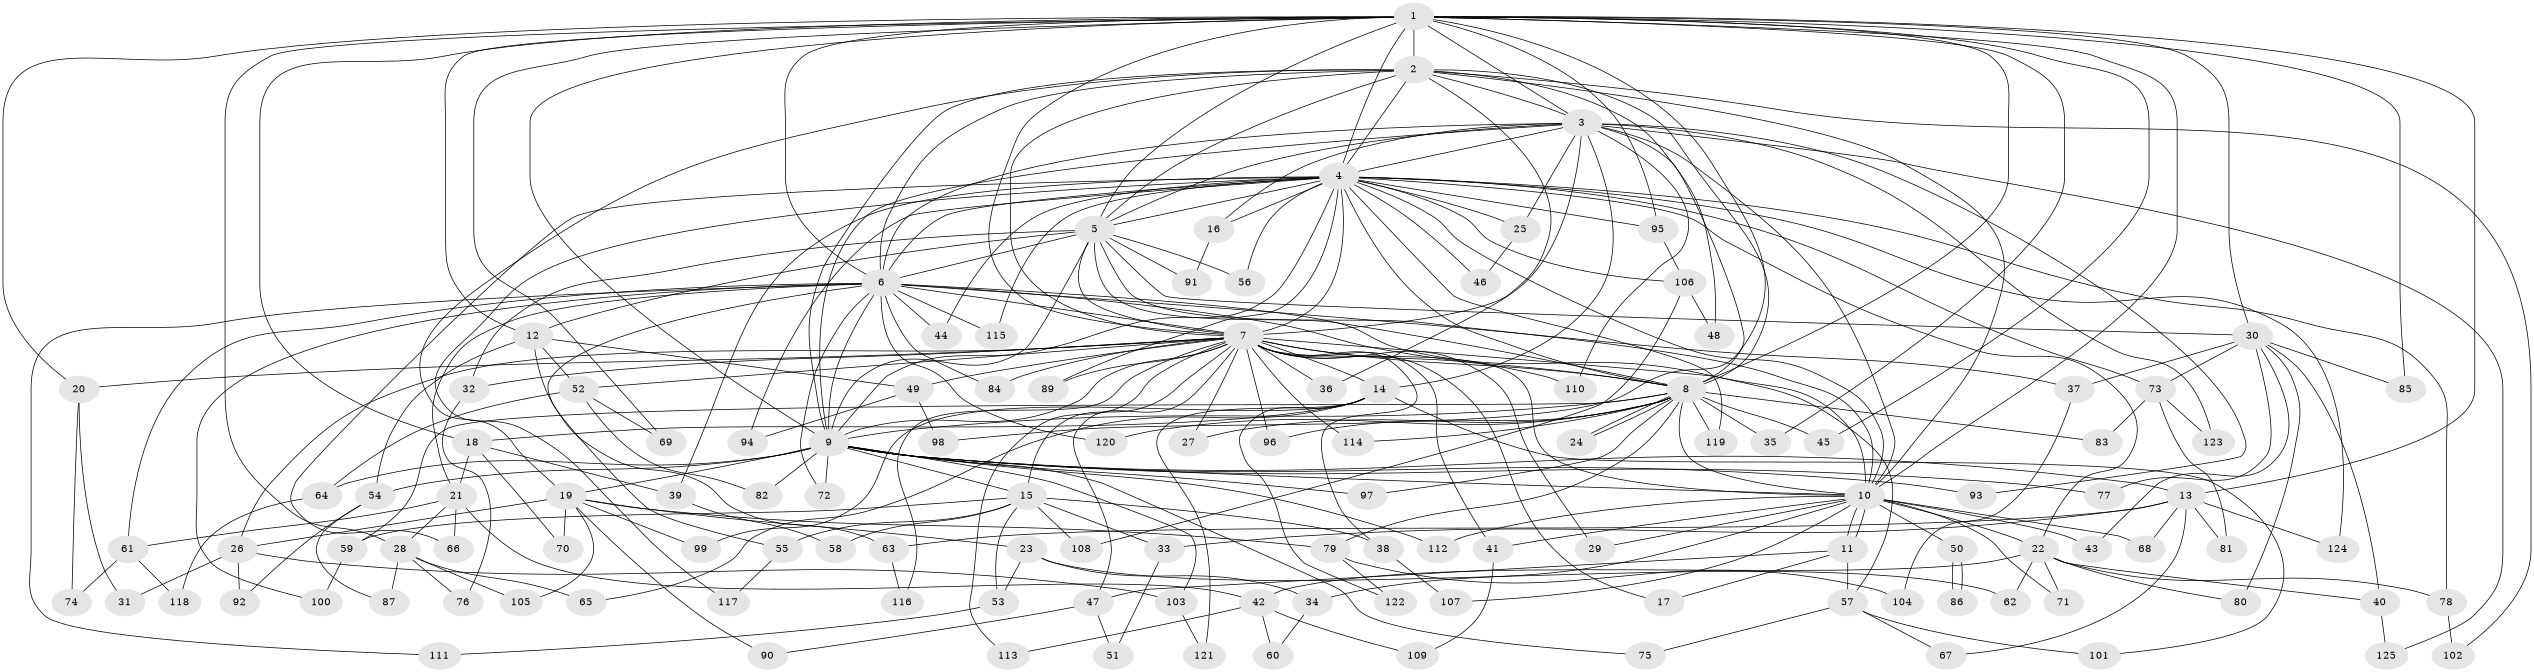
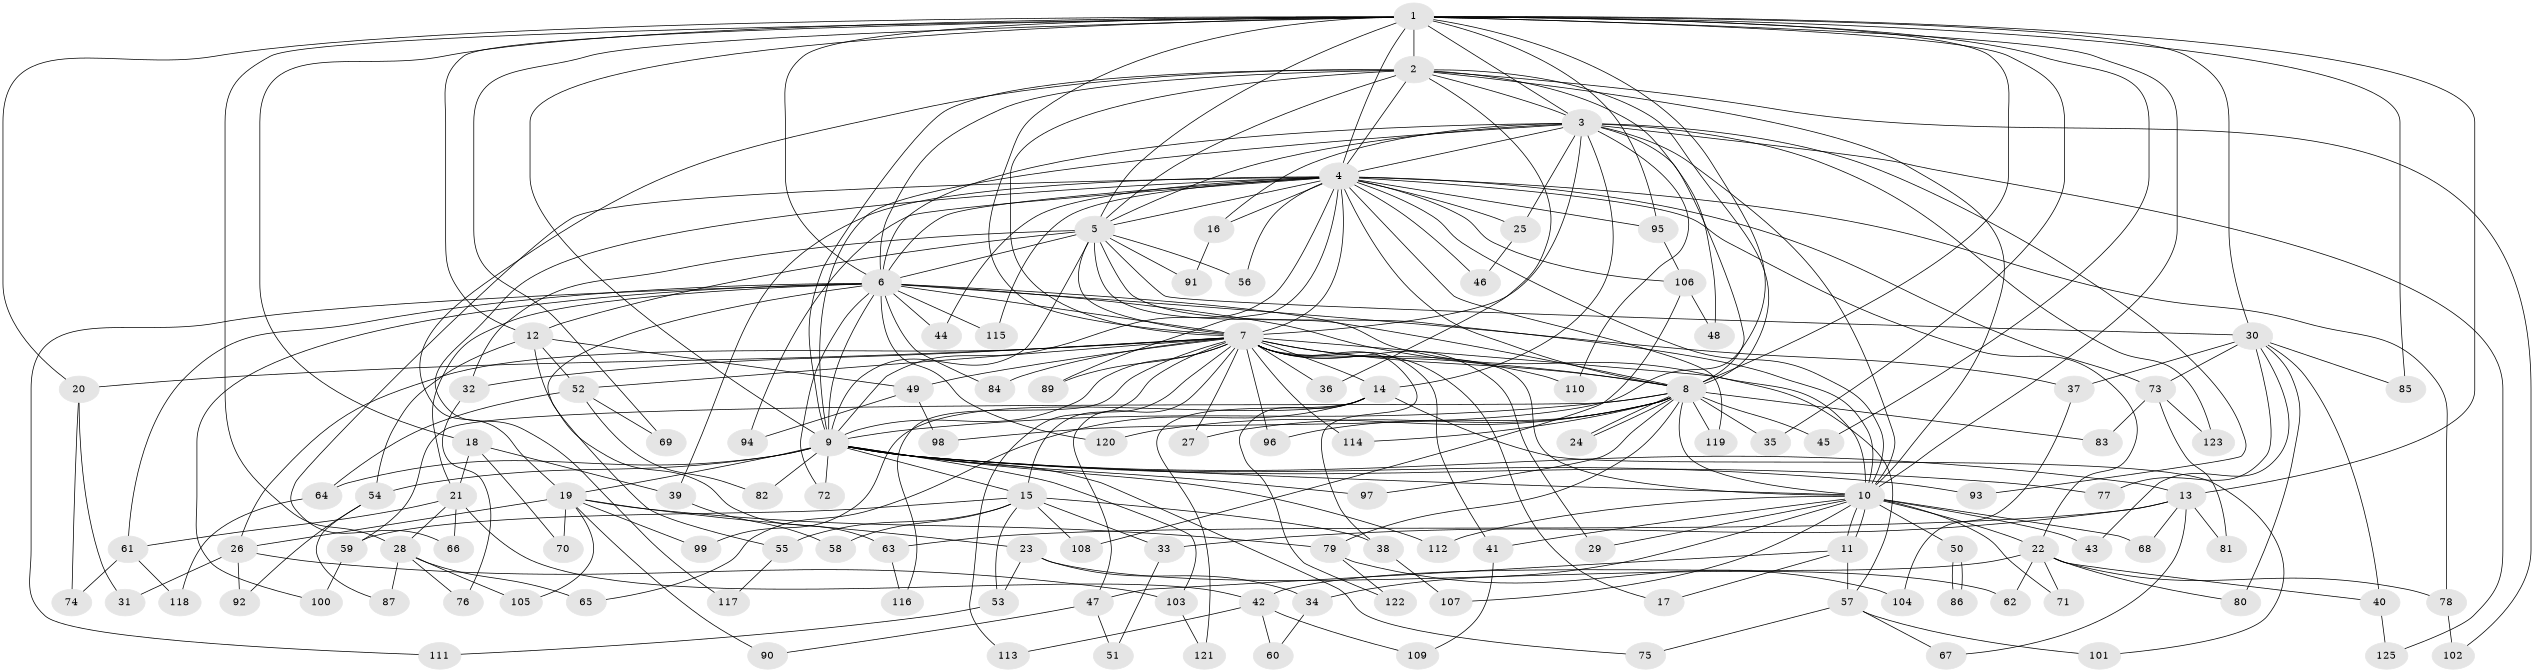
(776, 427) -> none
(2338, 549) -> none
